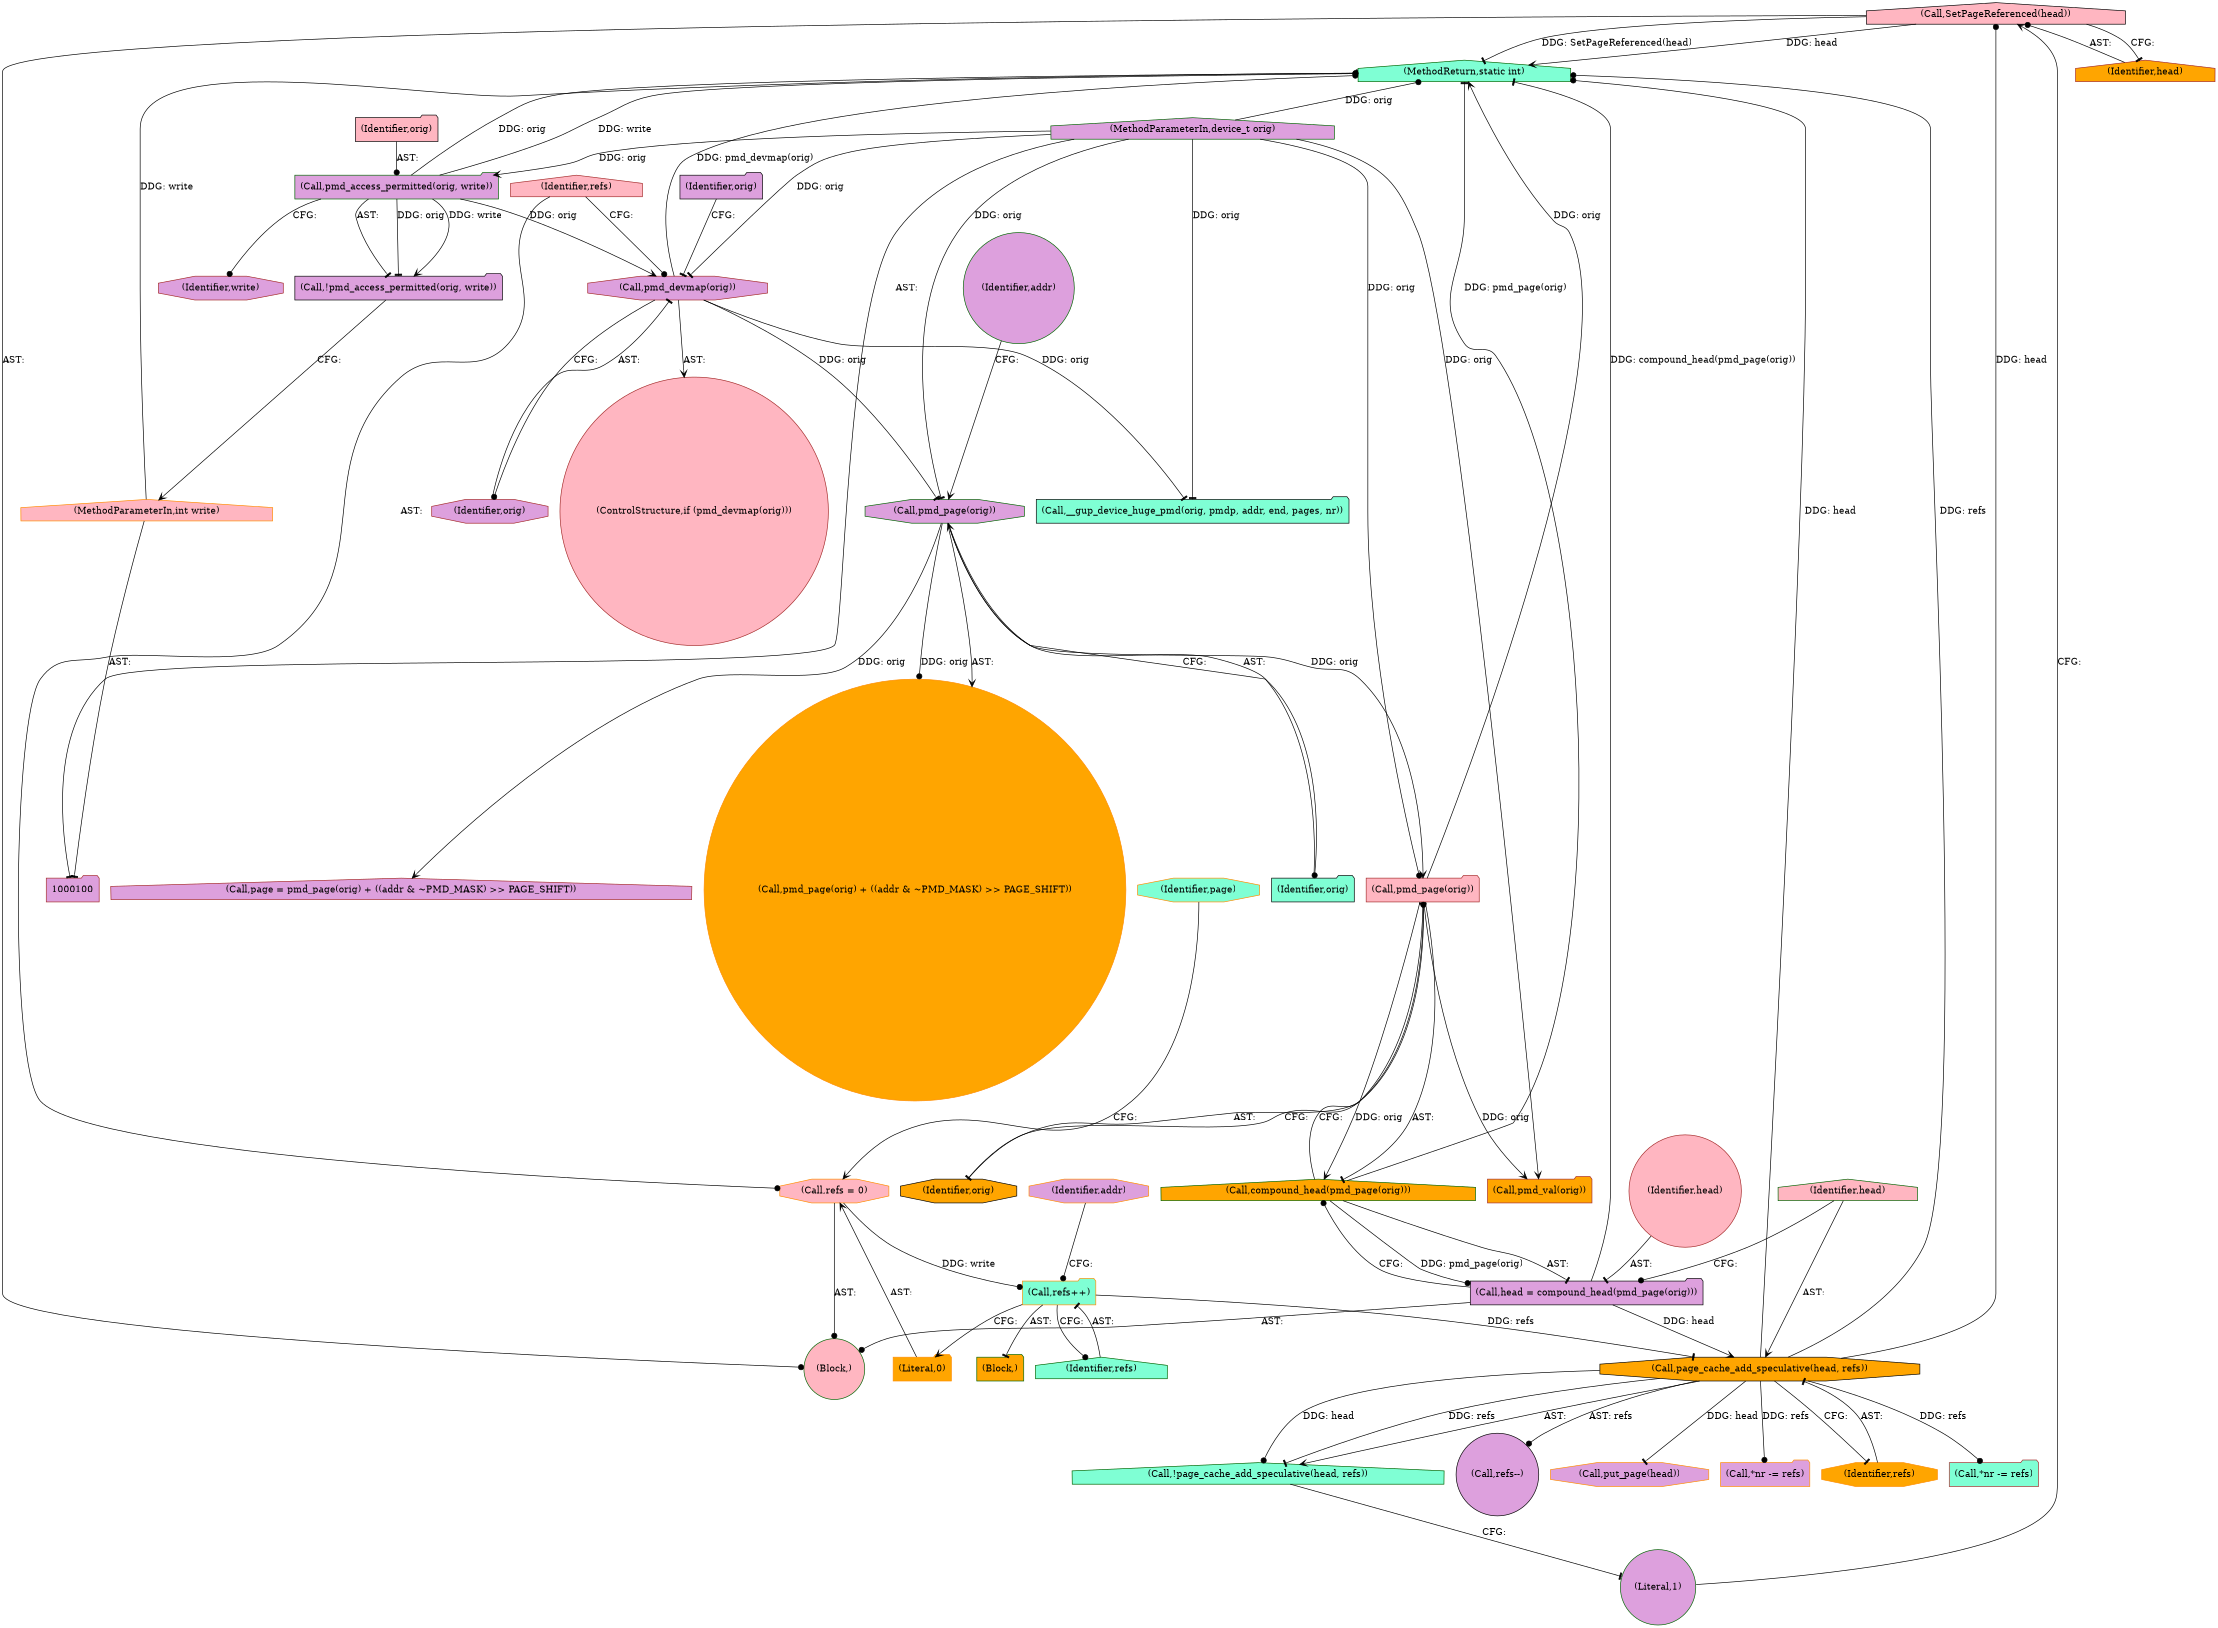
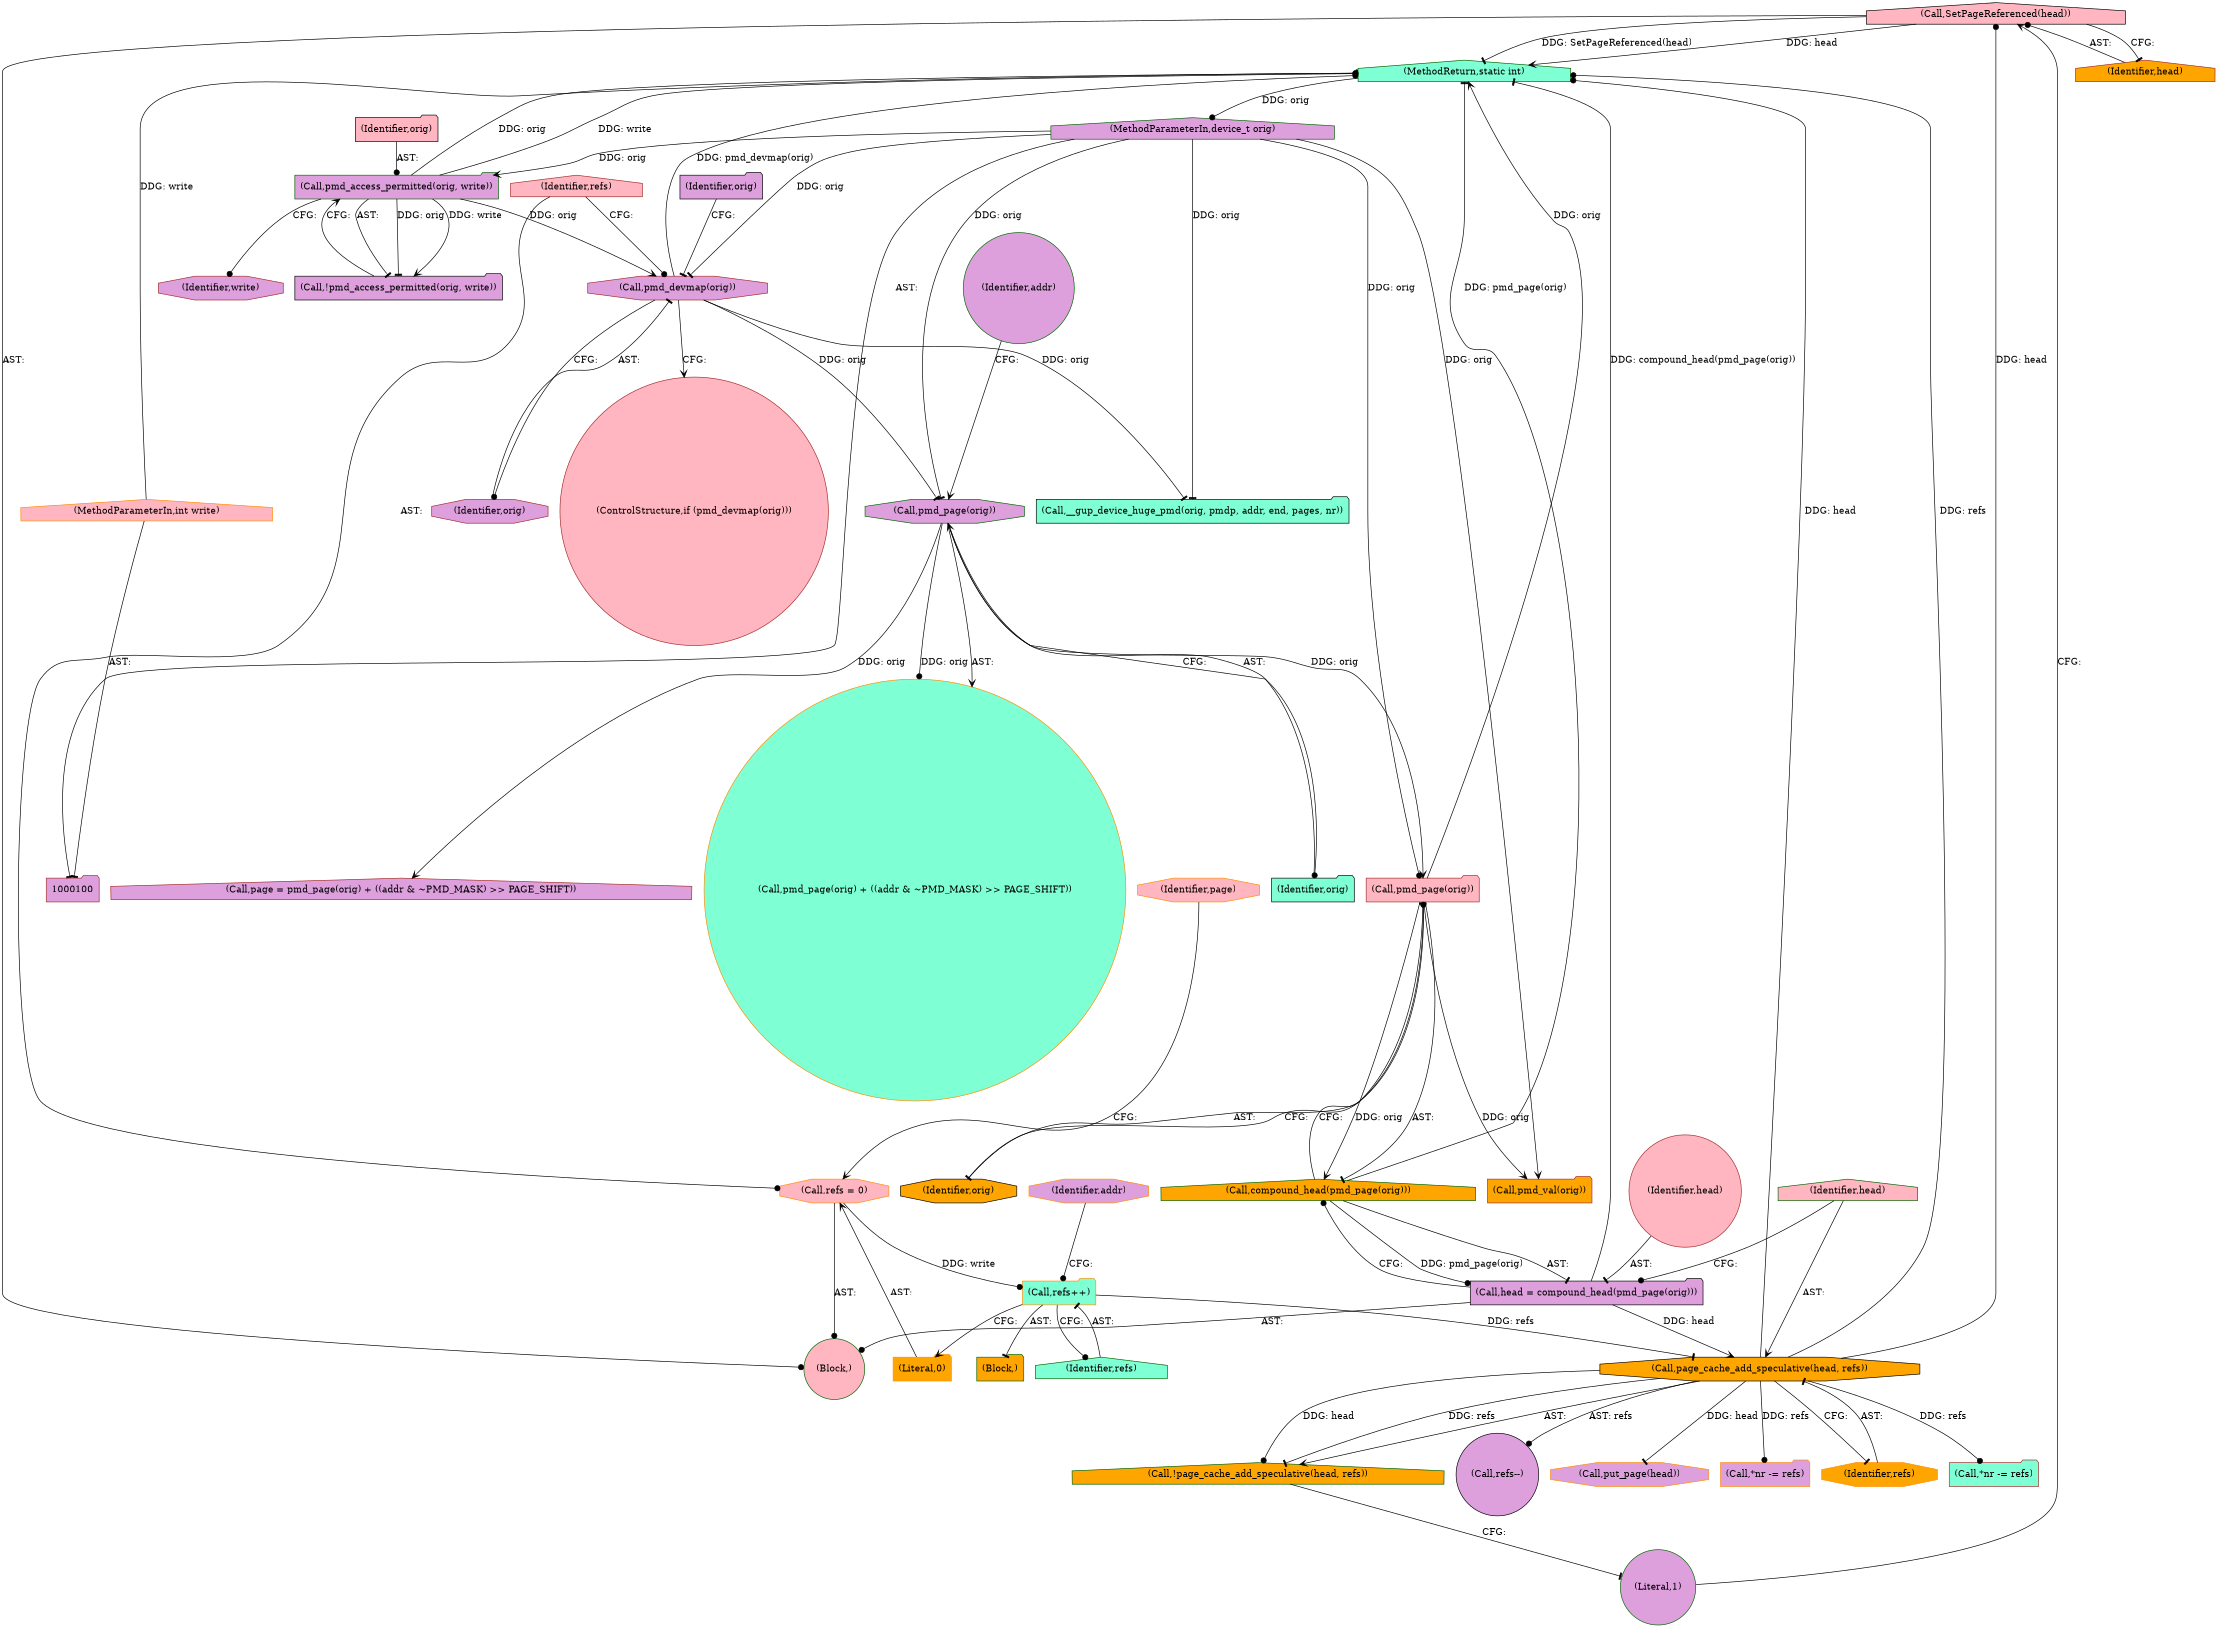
(1325, 101) -> (1284, 90)
(696, 360) -> (696, 360)
(275, 398) -> (333, 247)
(915, 890) -> (915, 890)
(1199, 890) -> (1199, 890)
(1258, 1475) -> (1258, 1475)
